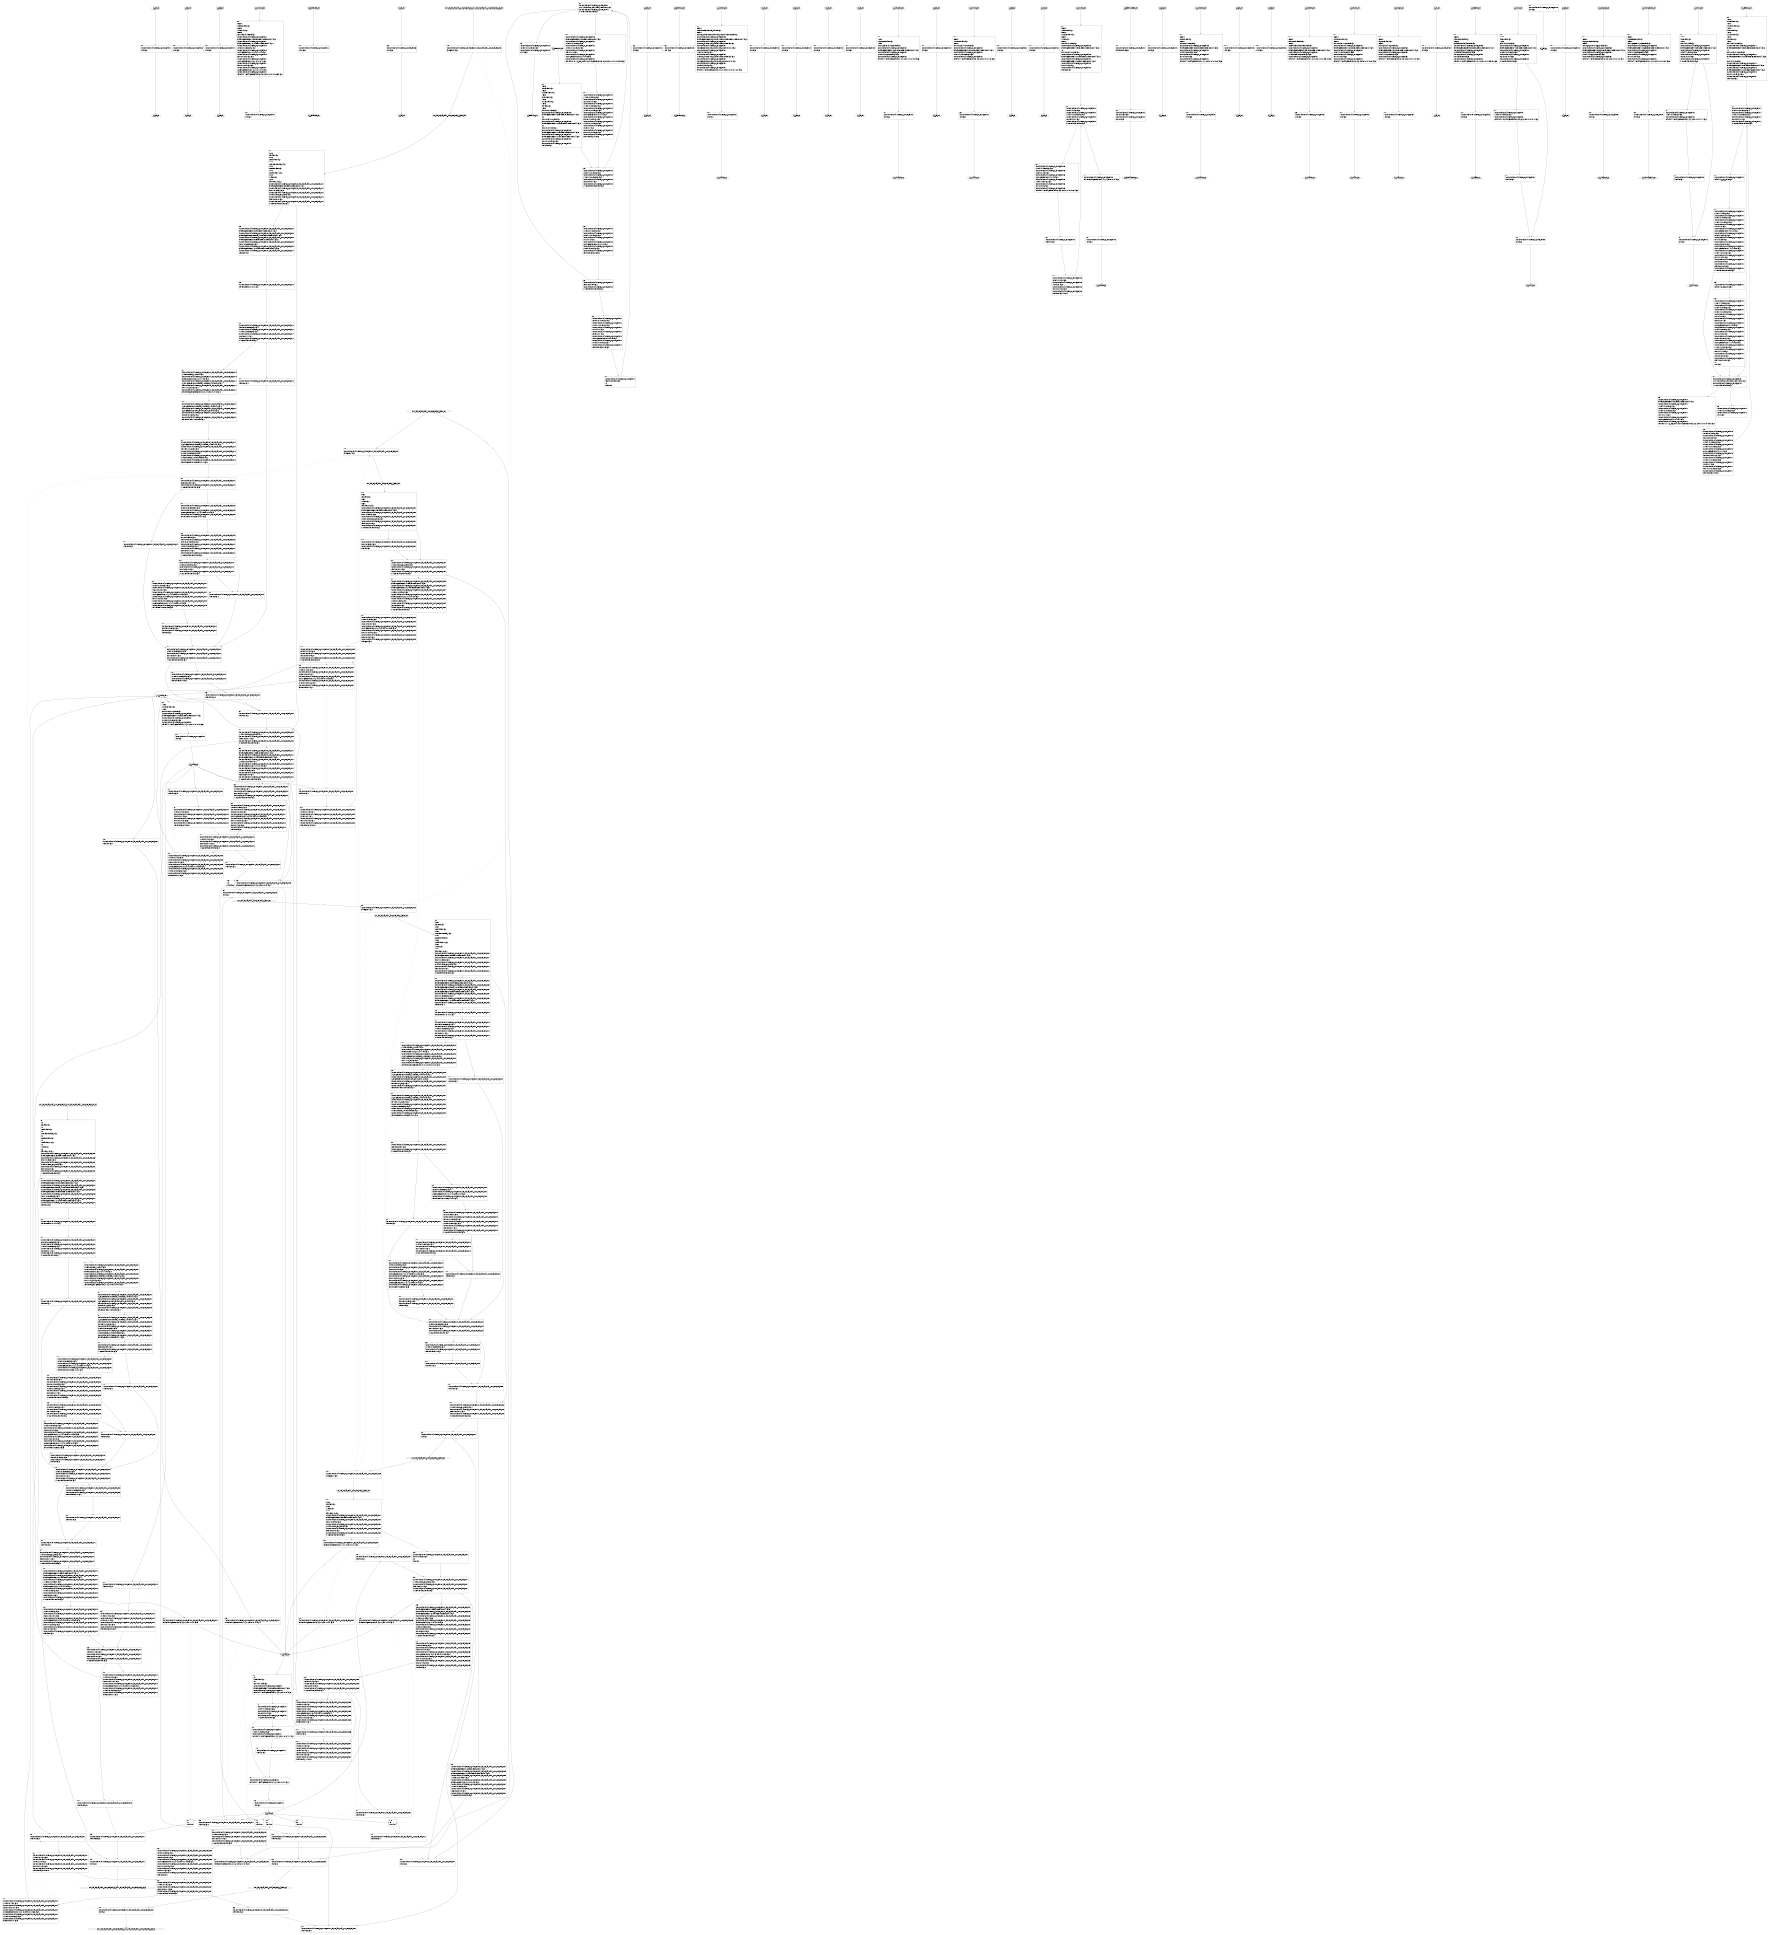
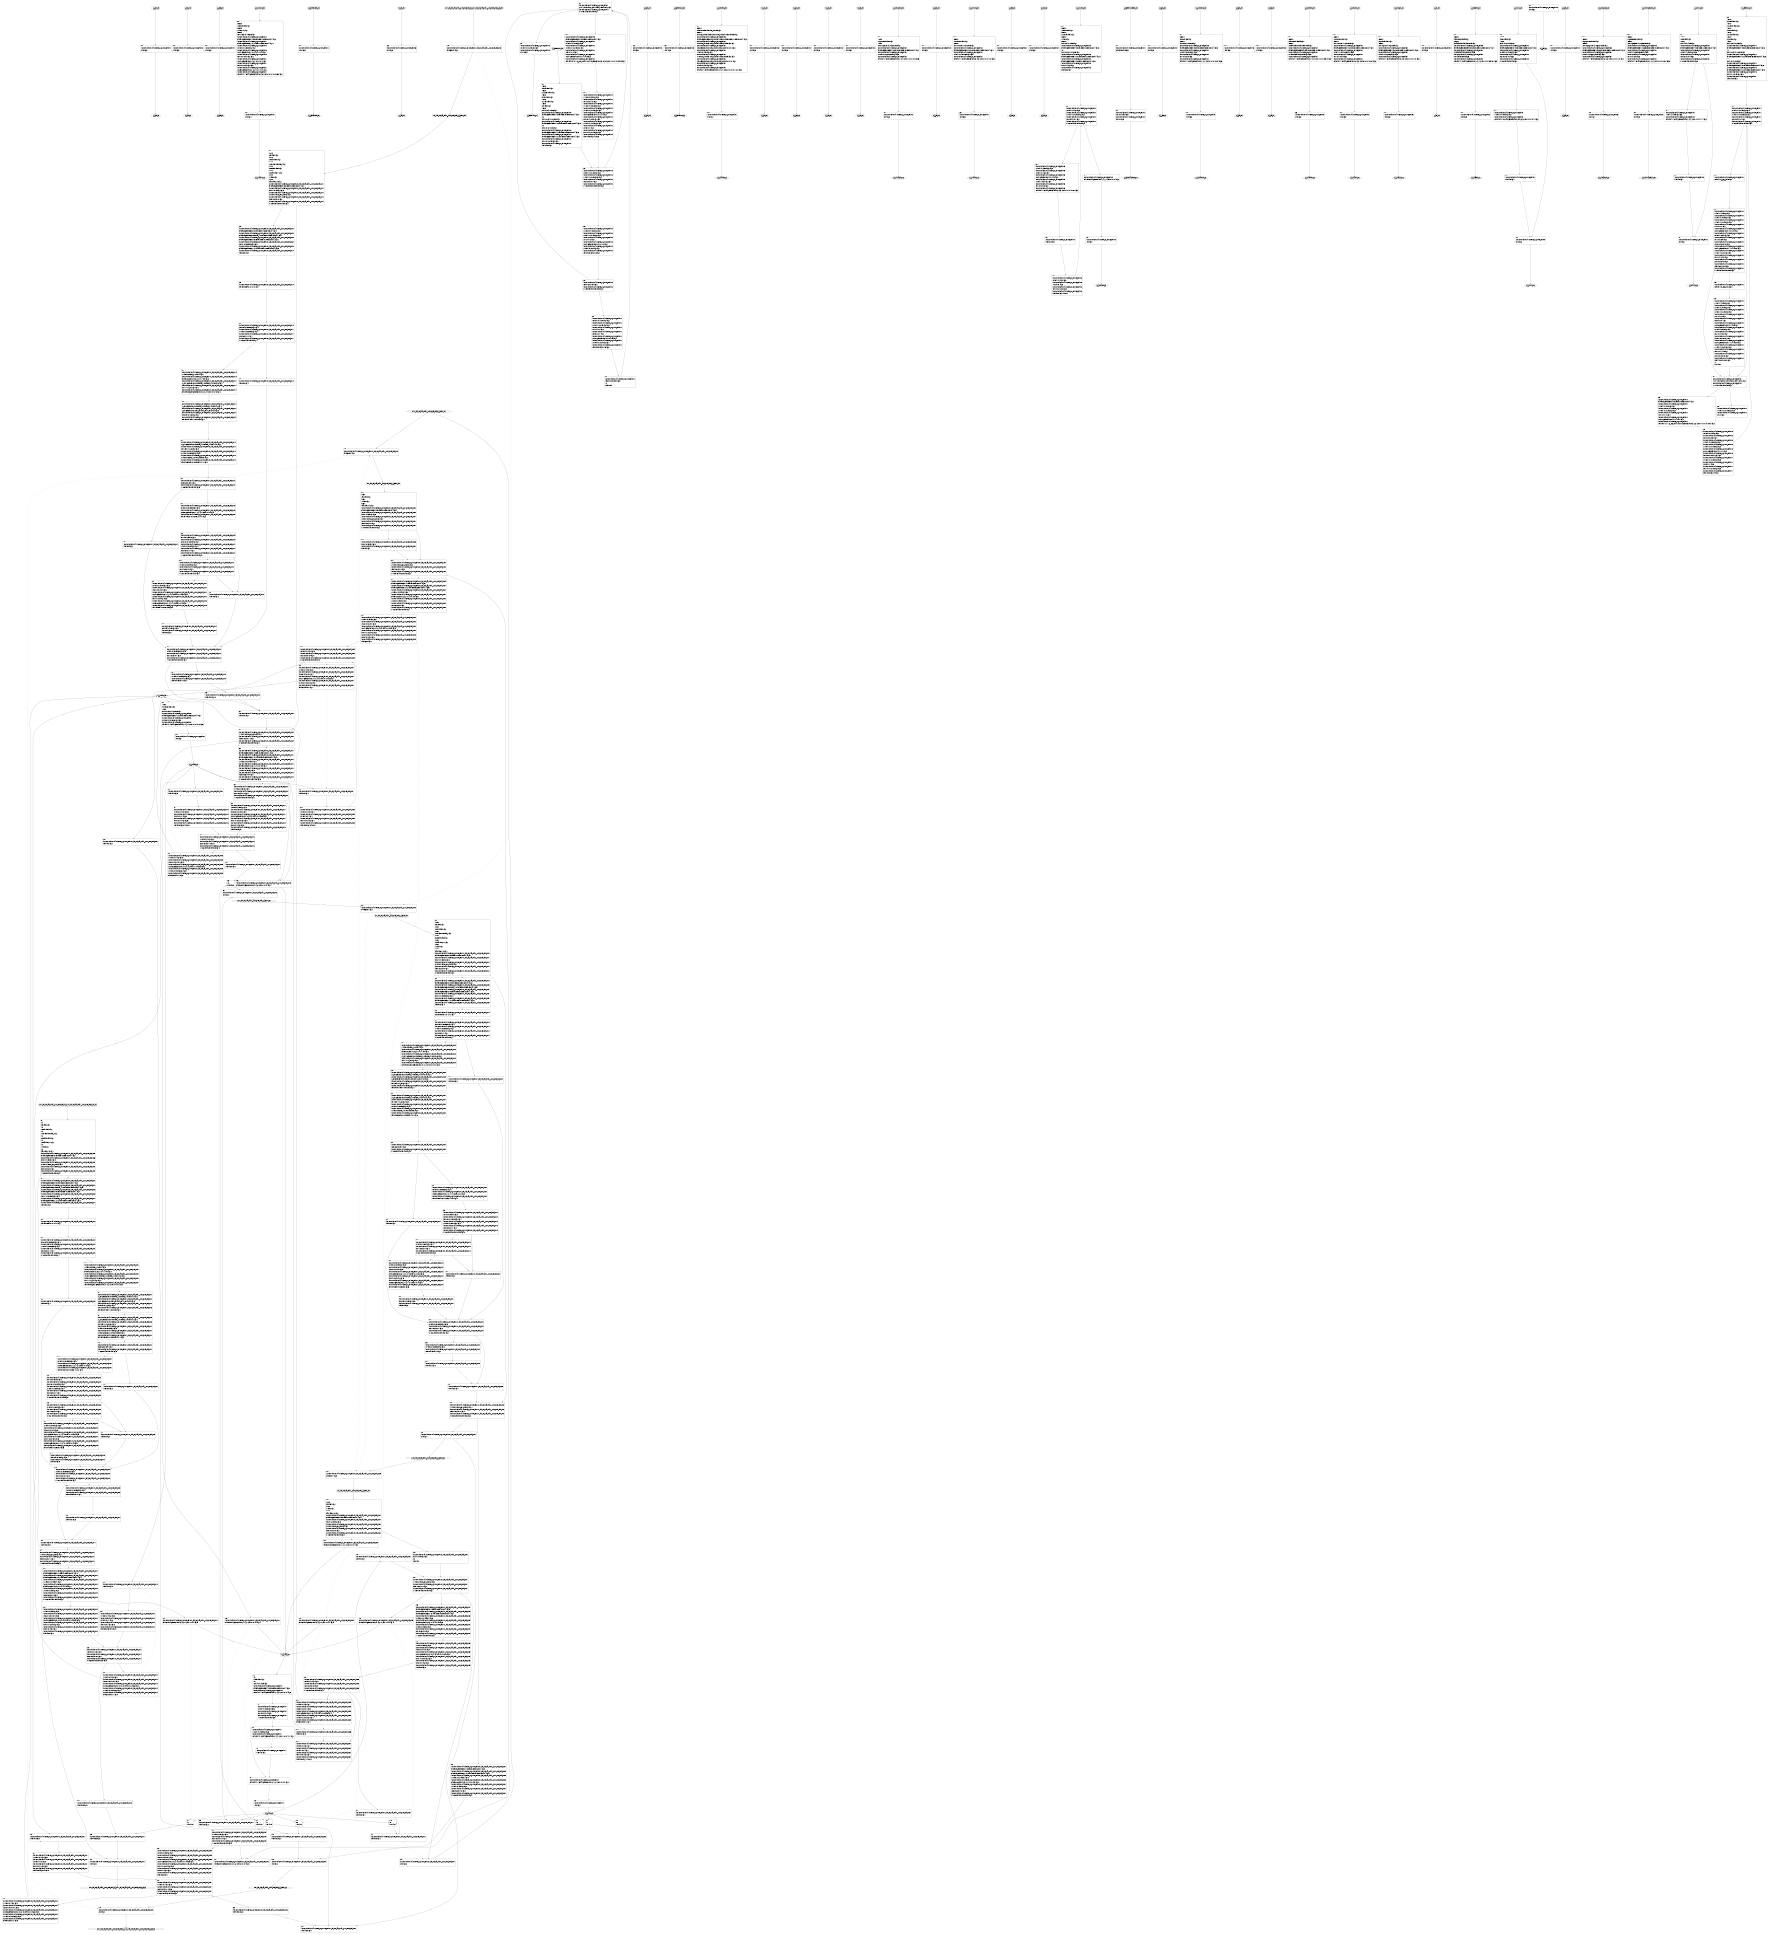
none -> (260, 178)
(332, 1476) -> (332, 1476)
